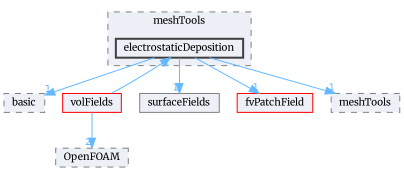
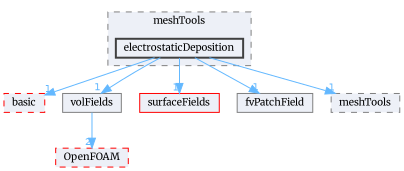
(137, 79) -> (135, 72)
(24, 103) -> (24, 103)
(92, 103) -> (92, 103)
(179, 103) -> (179, 103)
(275, 103) -> (275, 103)
(92, 158) -> (92, 158)
